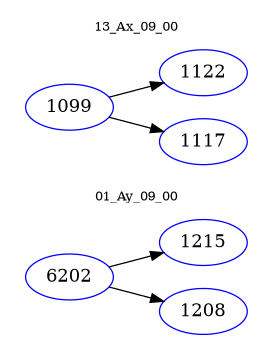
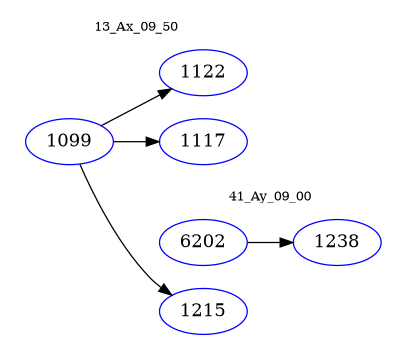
(136, 27) -> (136, 27)
(136, 197) -> (270, 197)
(130, 261) -> (114, 230)
(203, 311) -> (337, 243)
